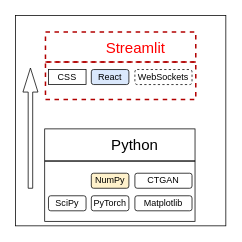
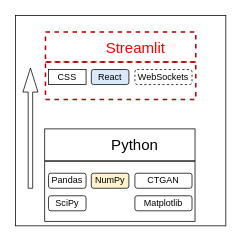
none -> (67, 180)
(110, 203) -> none
